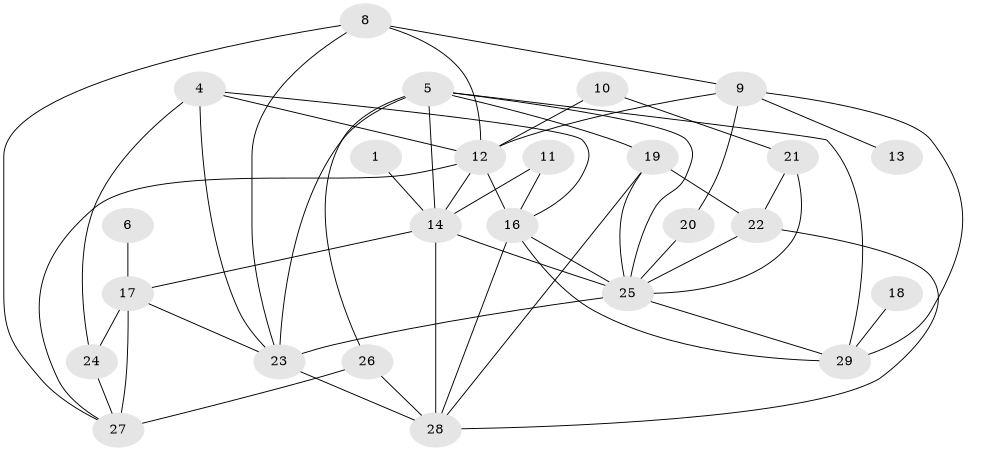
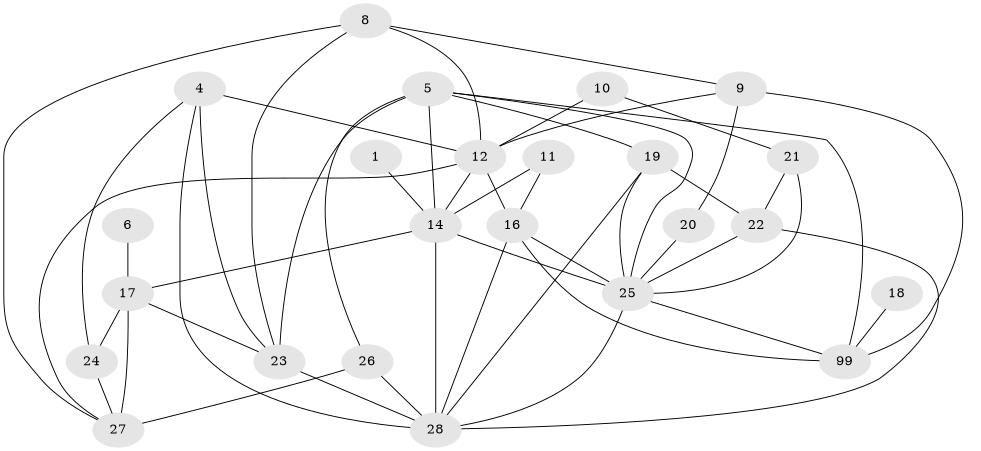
(455, 117) -> (195, 341)
(897, 157) -> none
(452, 321) -> (559, 392)
(845, 362) -> (845, 362)
